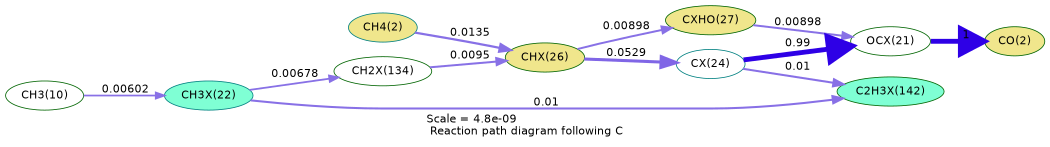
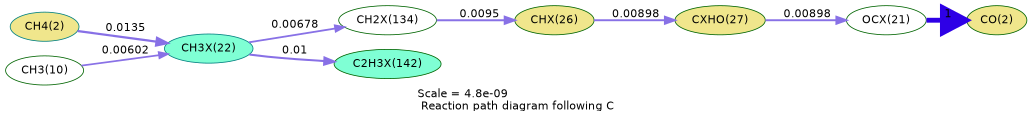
(457, 40) -> (117, 36)
(711, 64) -> none
